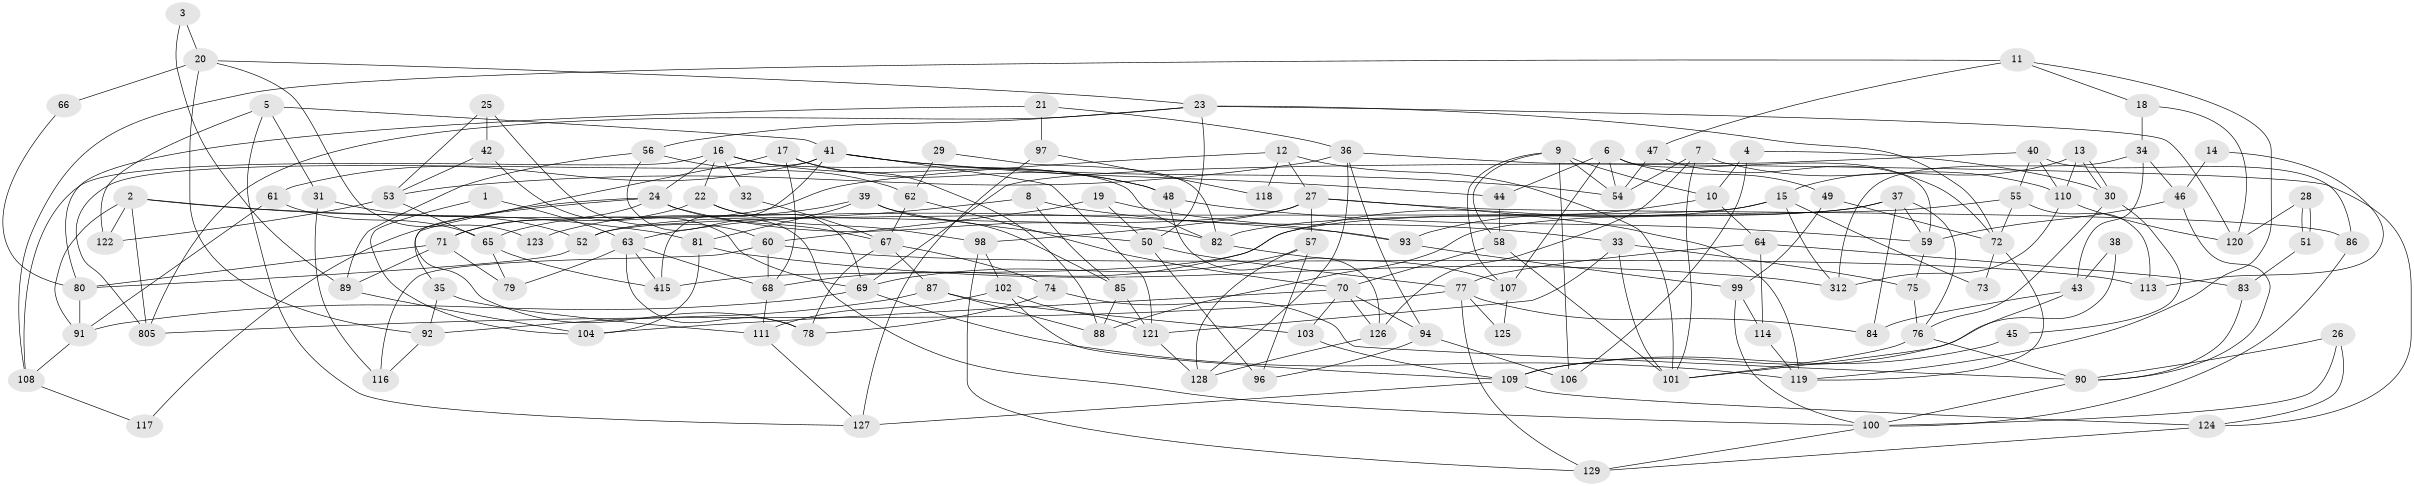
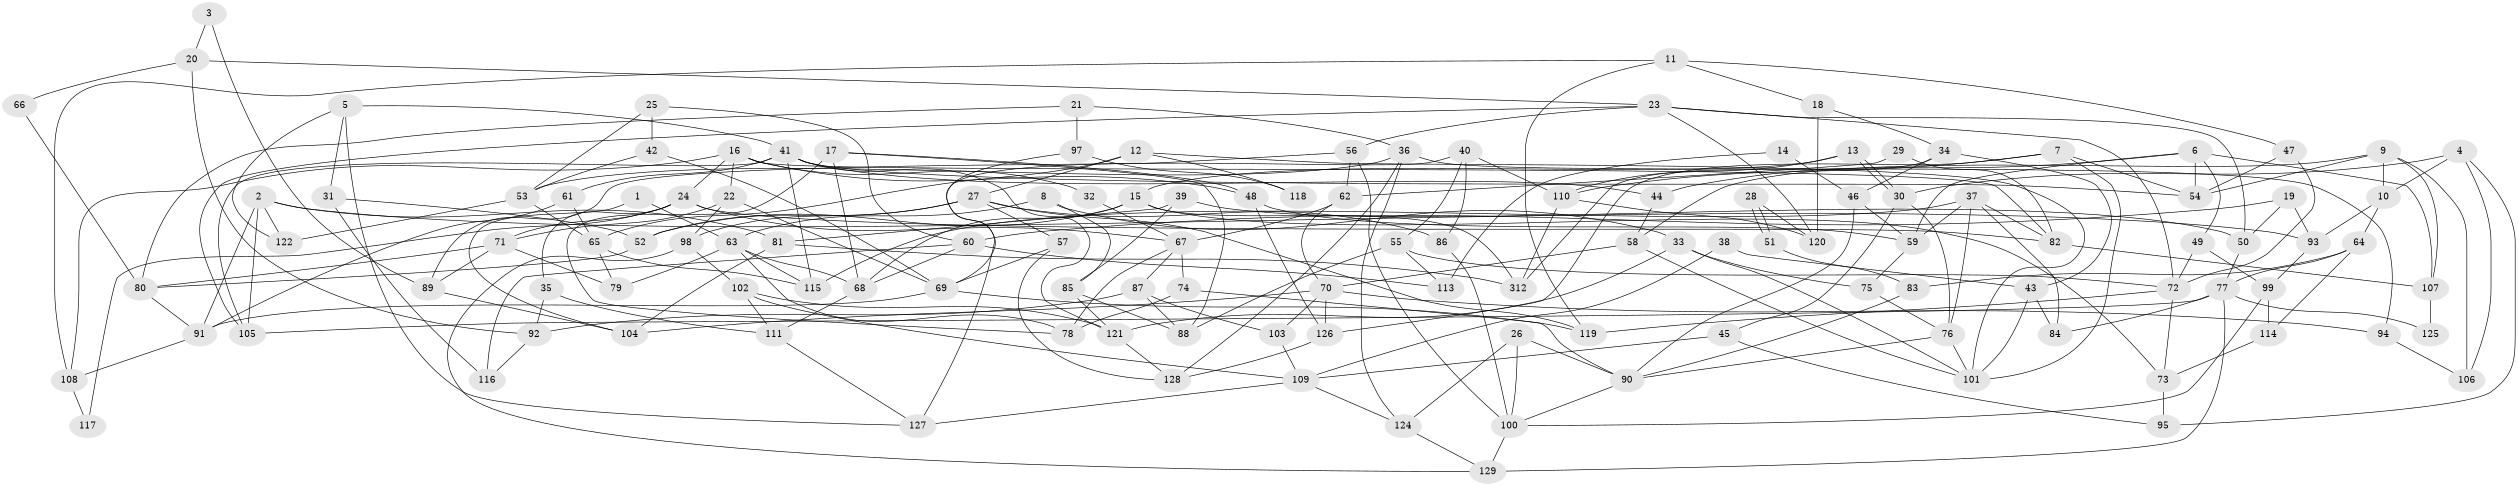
(535, 243) -> none
(663, 289) -> (813, 289)
(147, 335) -> (247, 335)
(1781, 358) -> (2210, 360)
(1260, 380) -> none
none -> (2163, 426)
